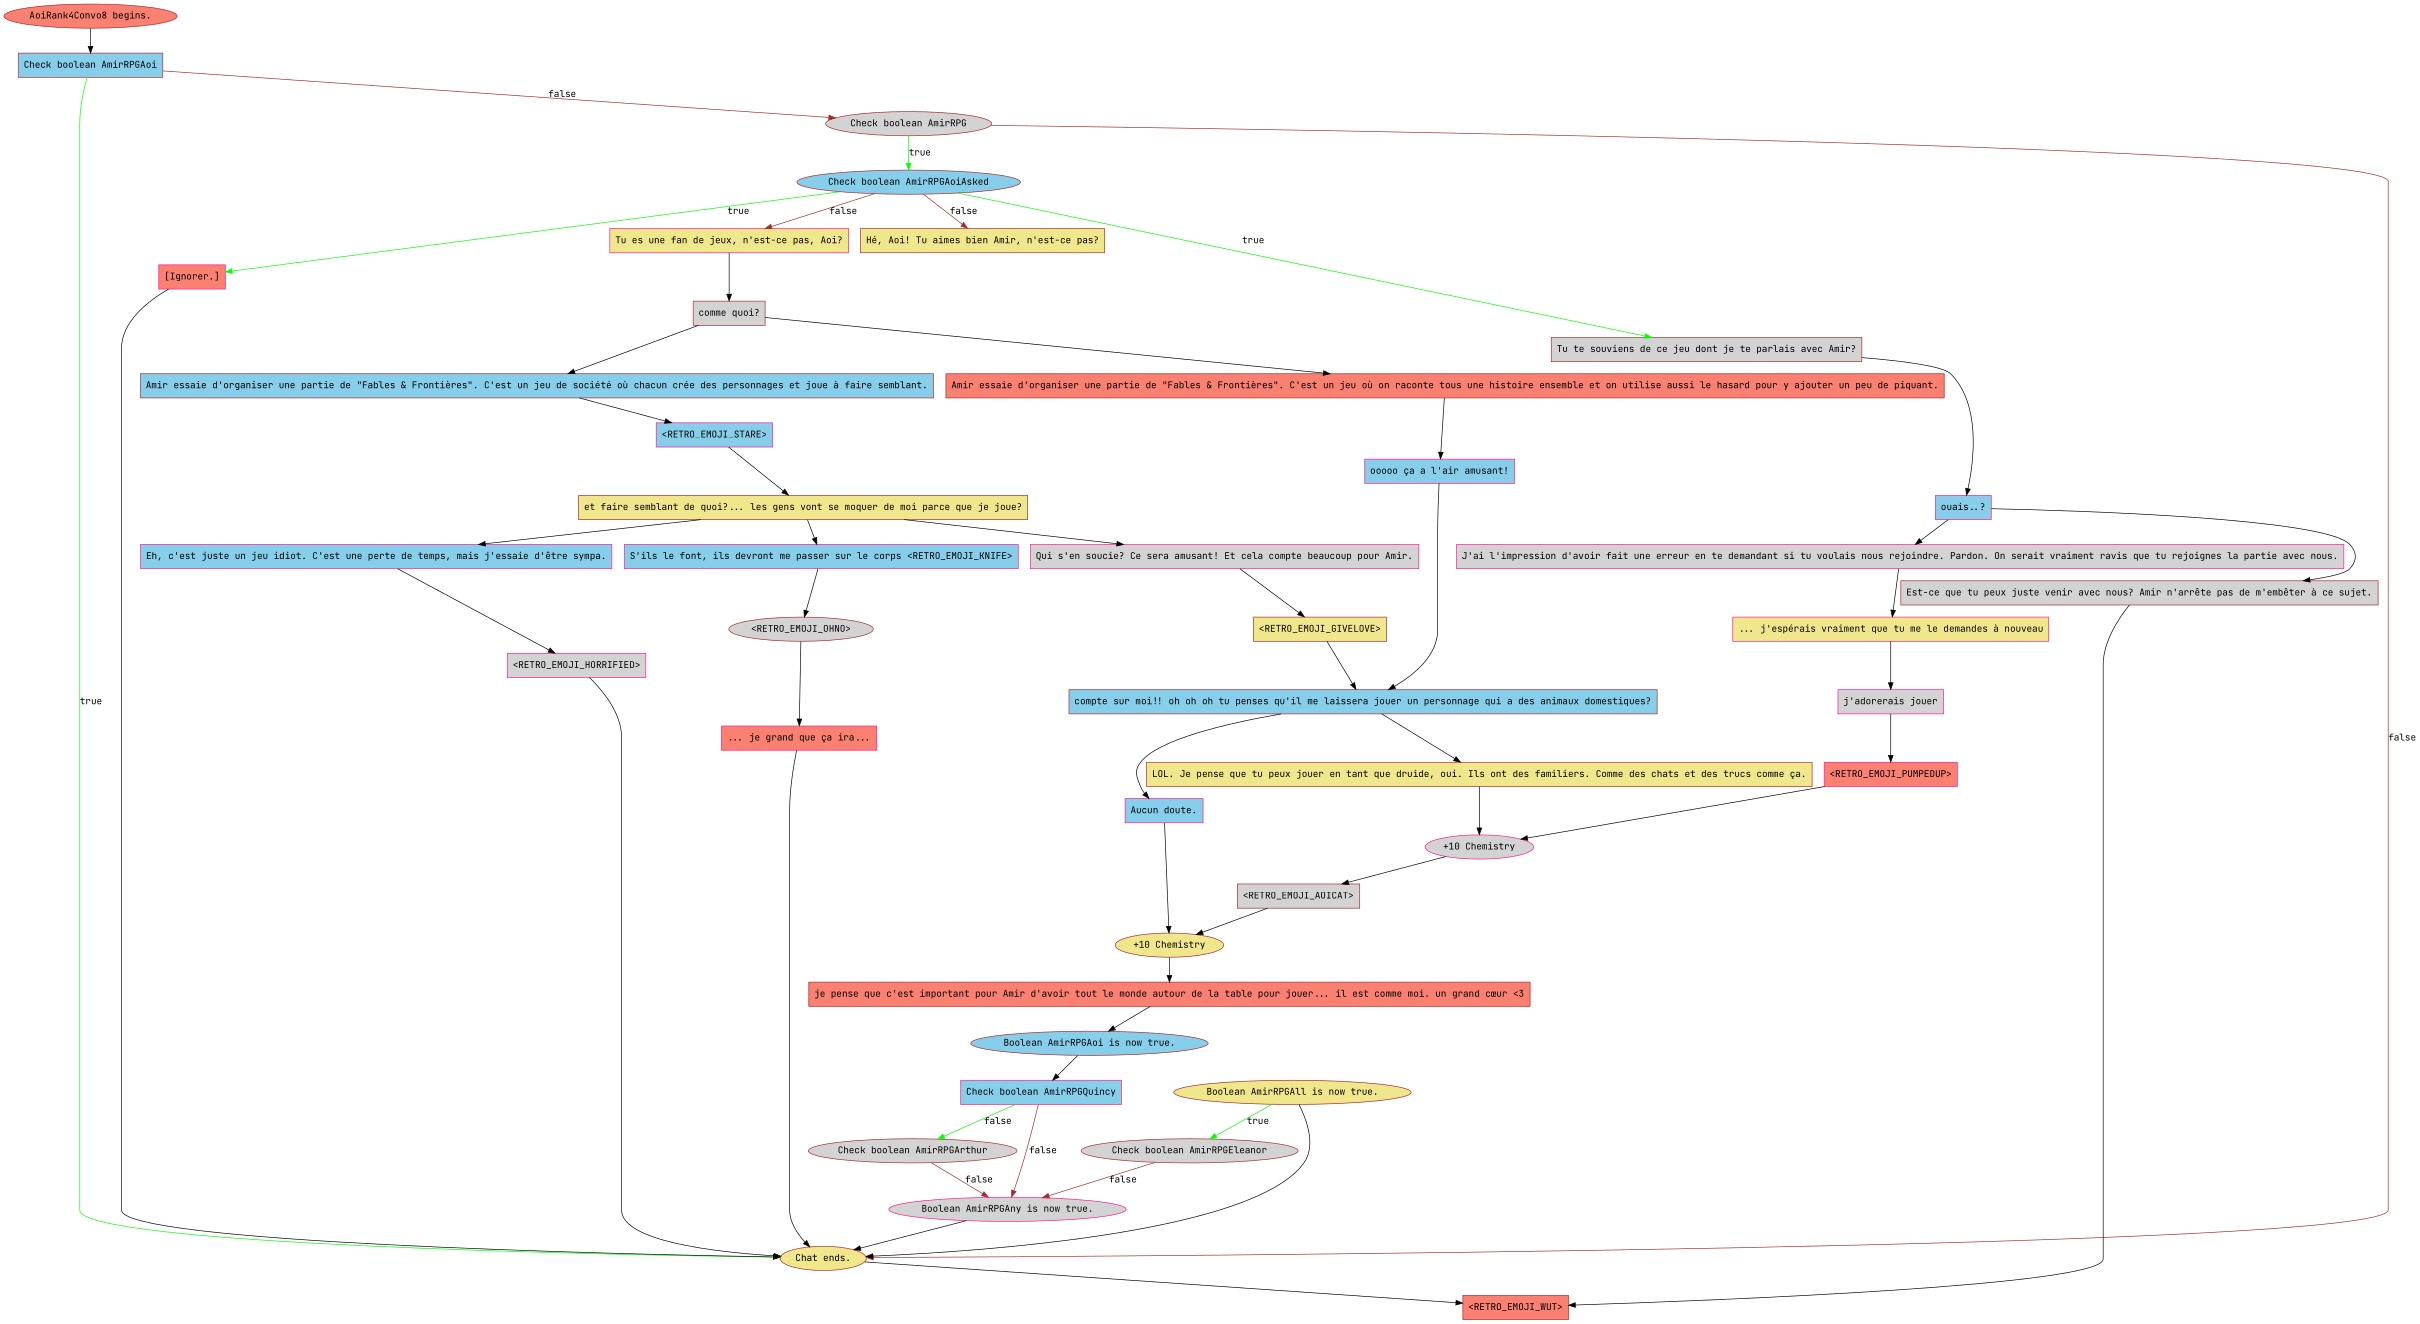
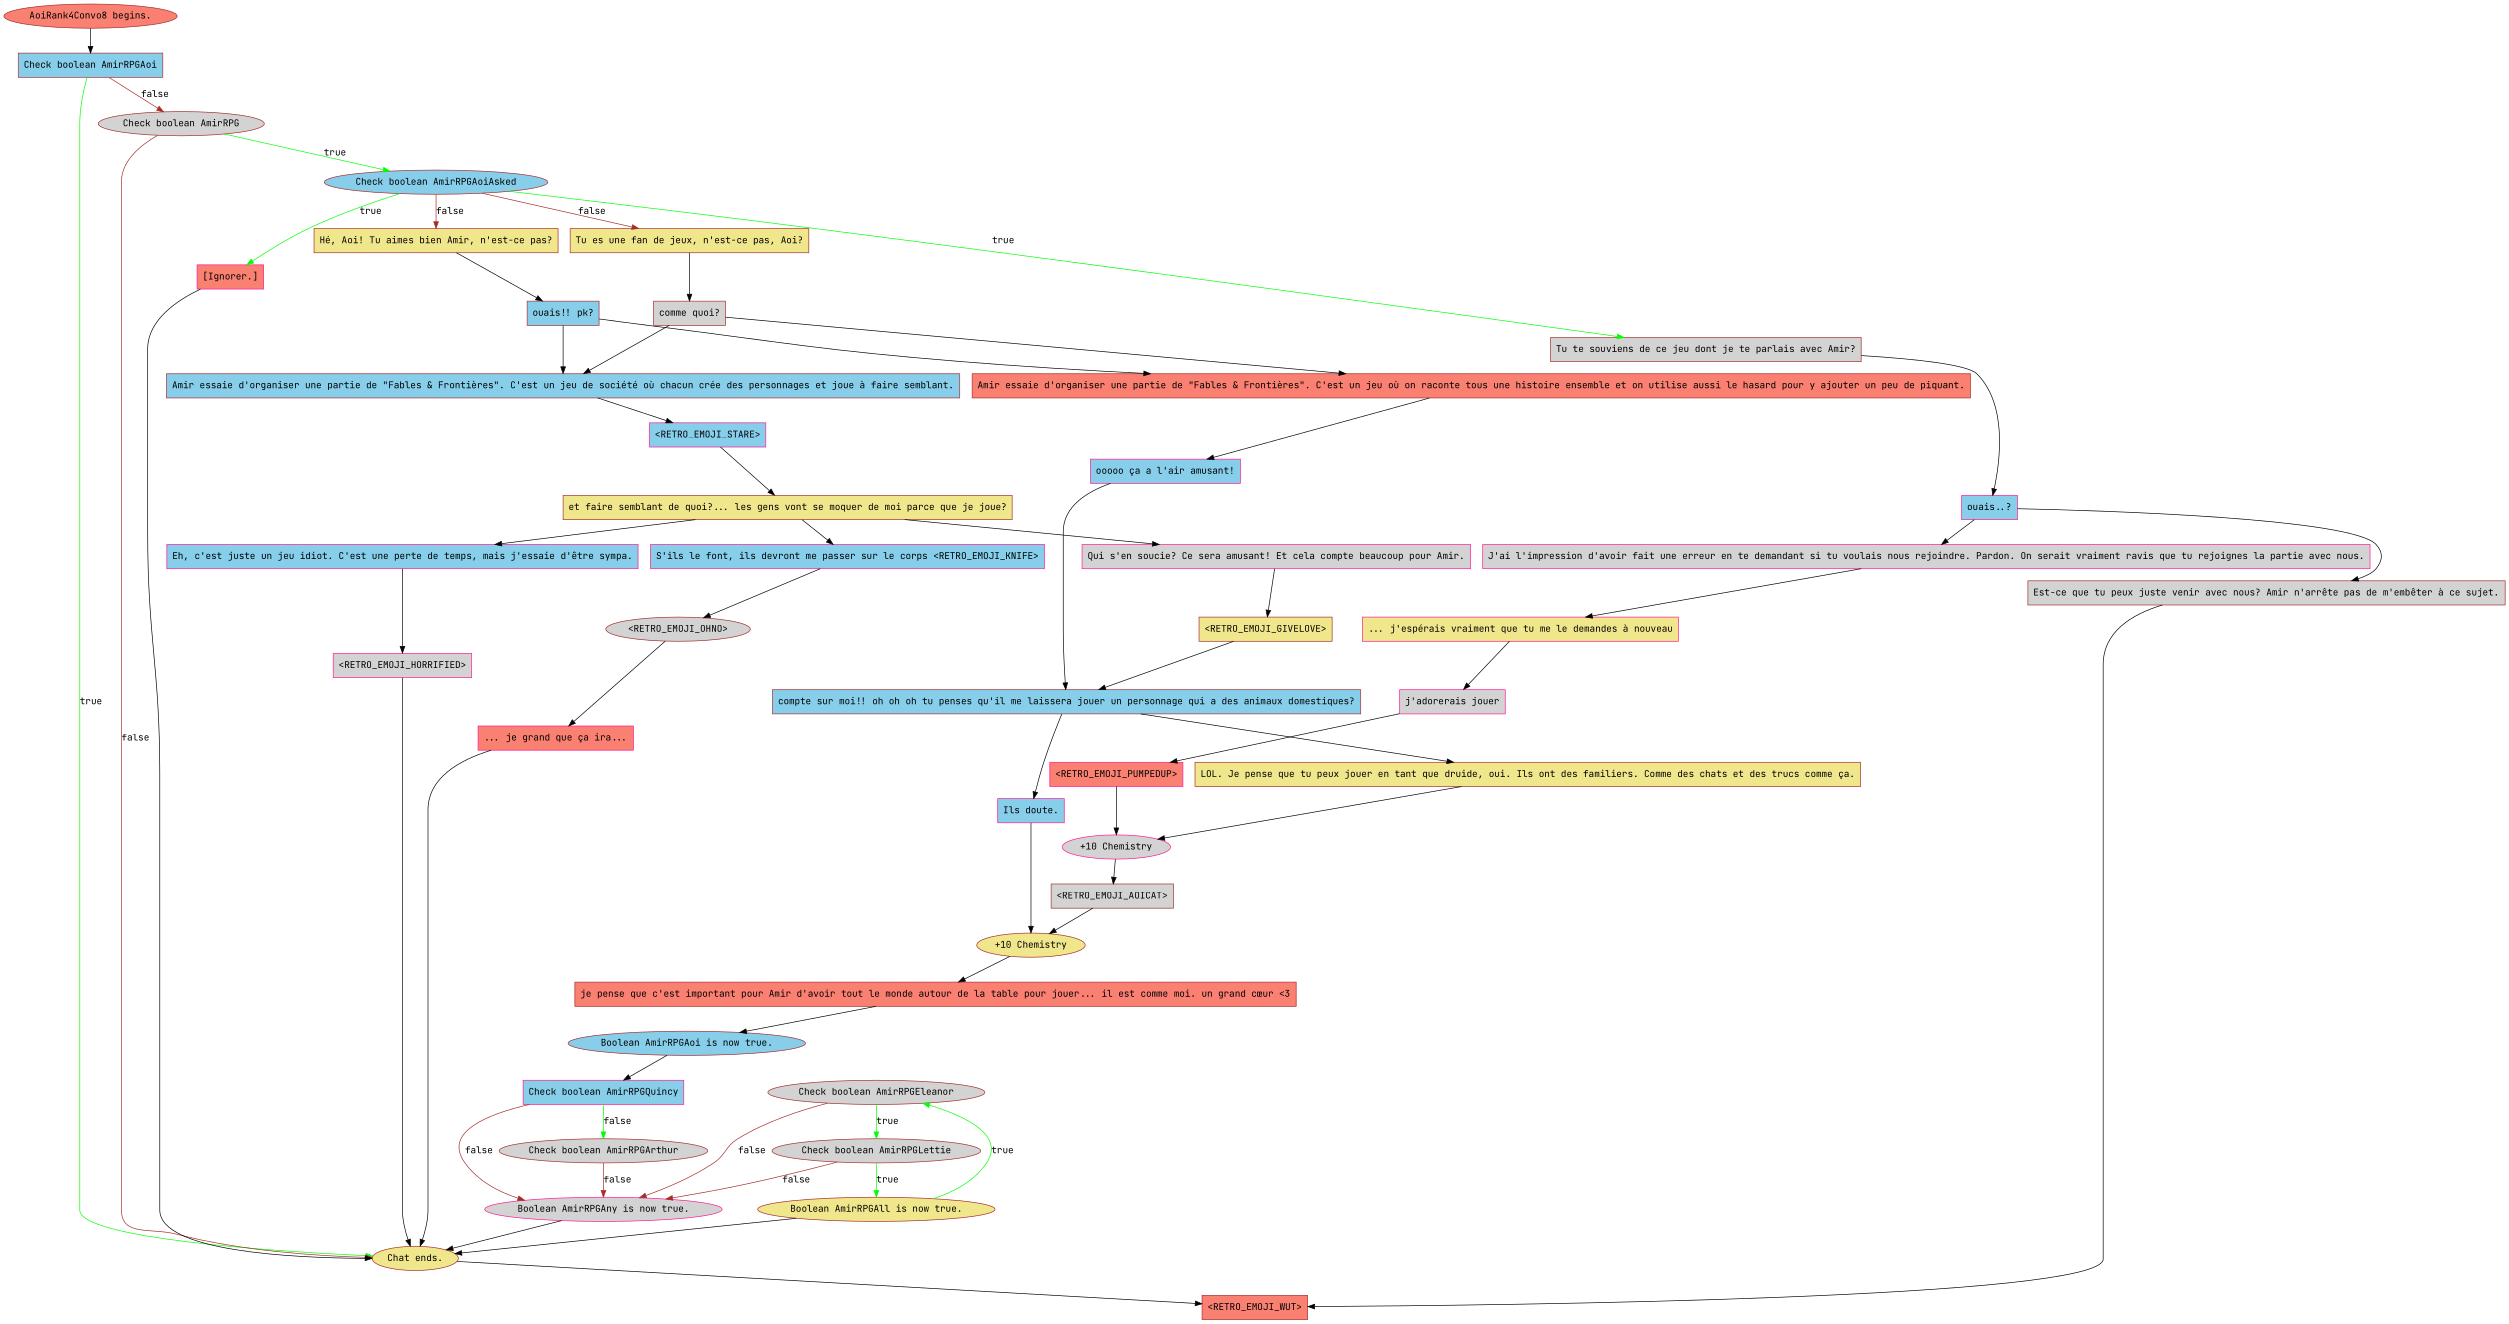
(729, 241) -> (689, 241)
none -> (563, 313)
(1164, 811) -> (1031, 811)
none -> (876, 1151)
